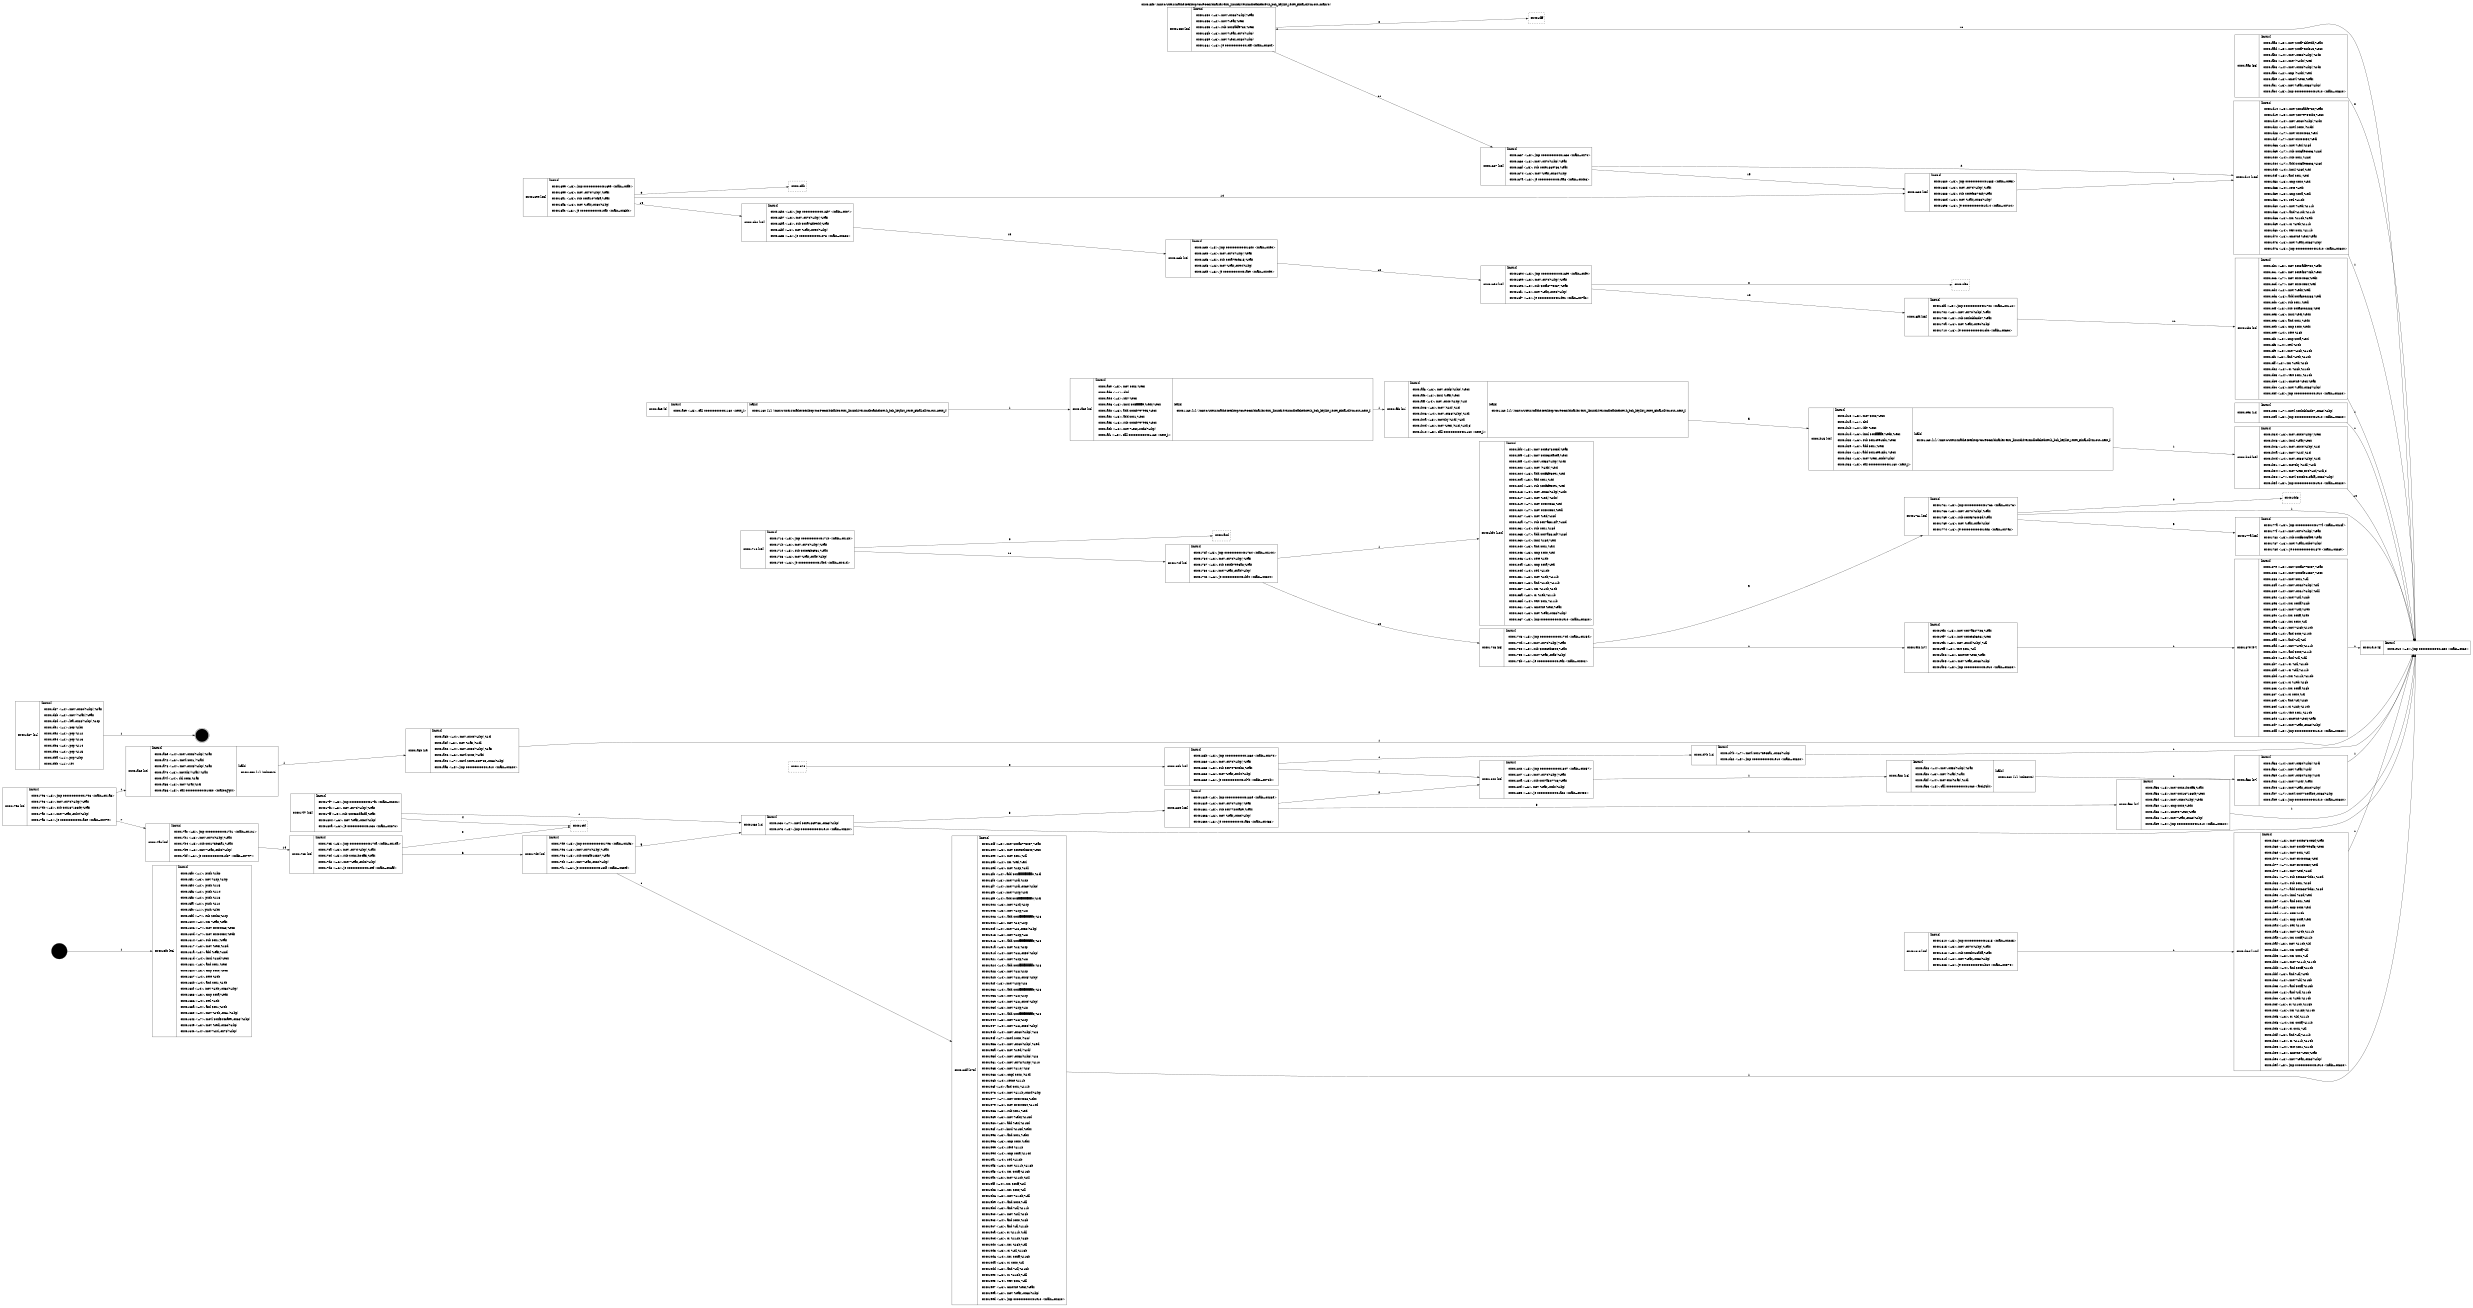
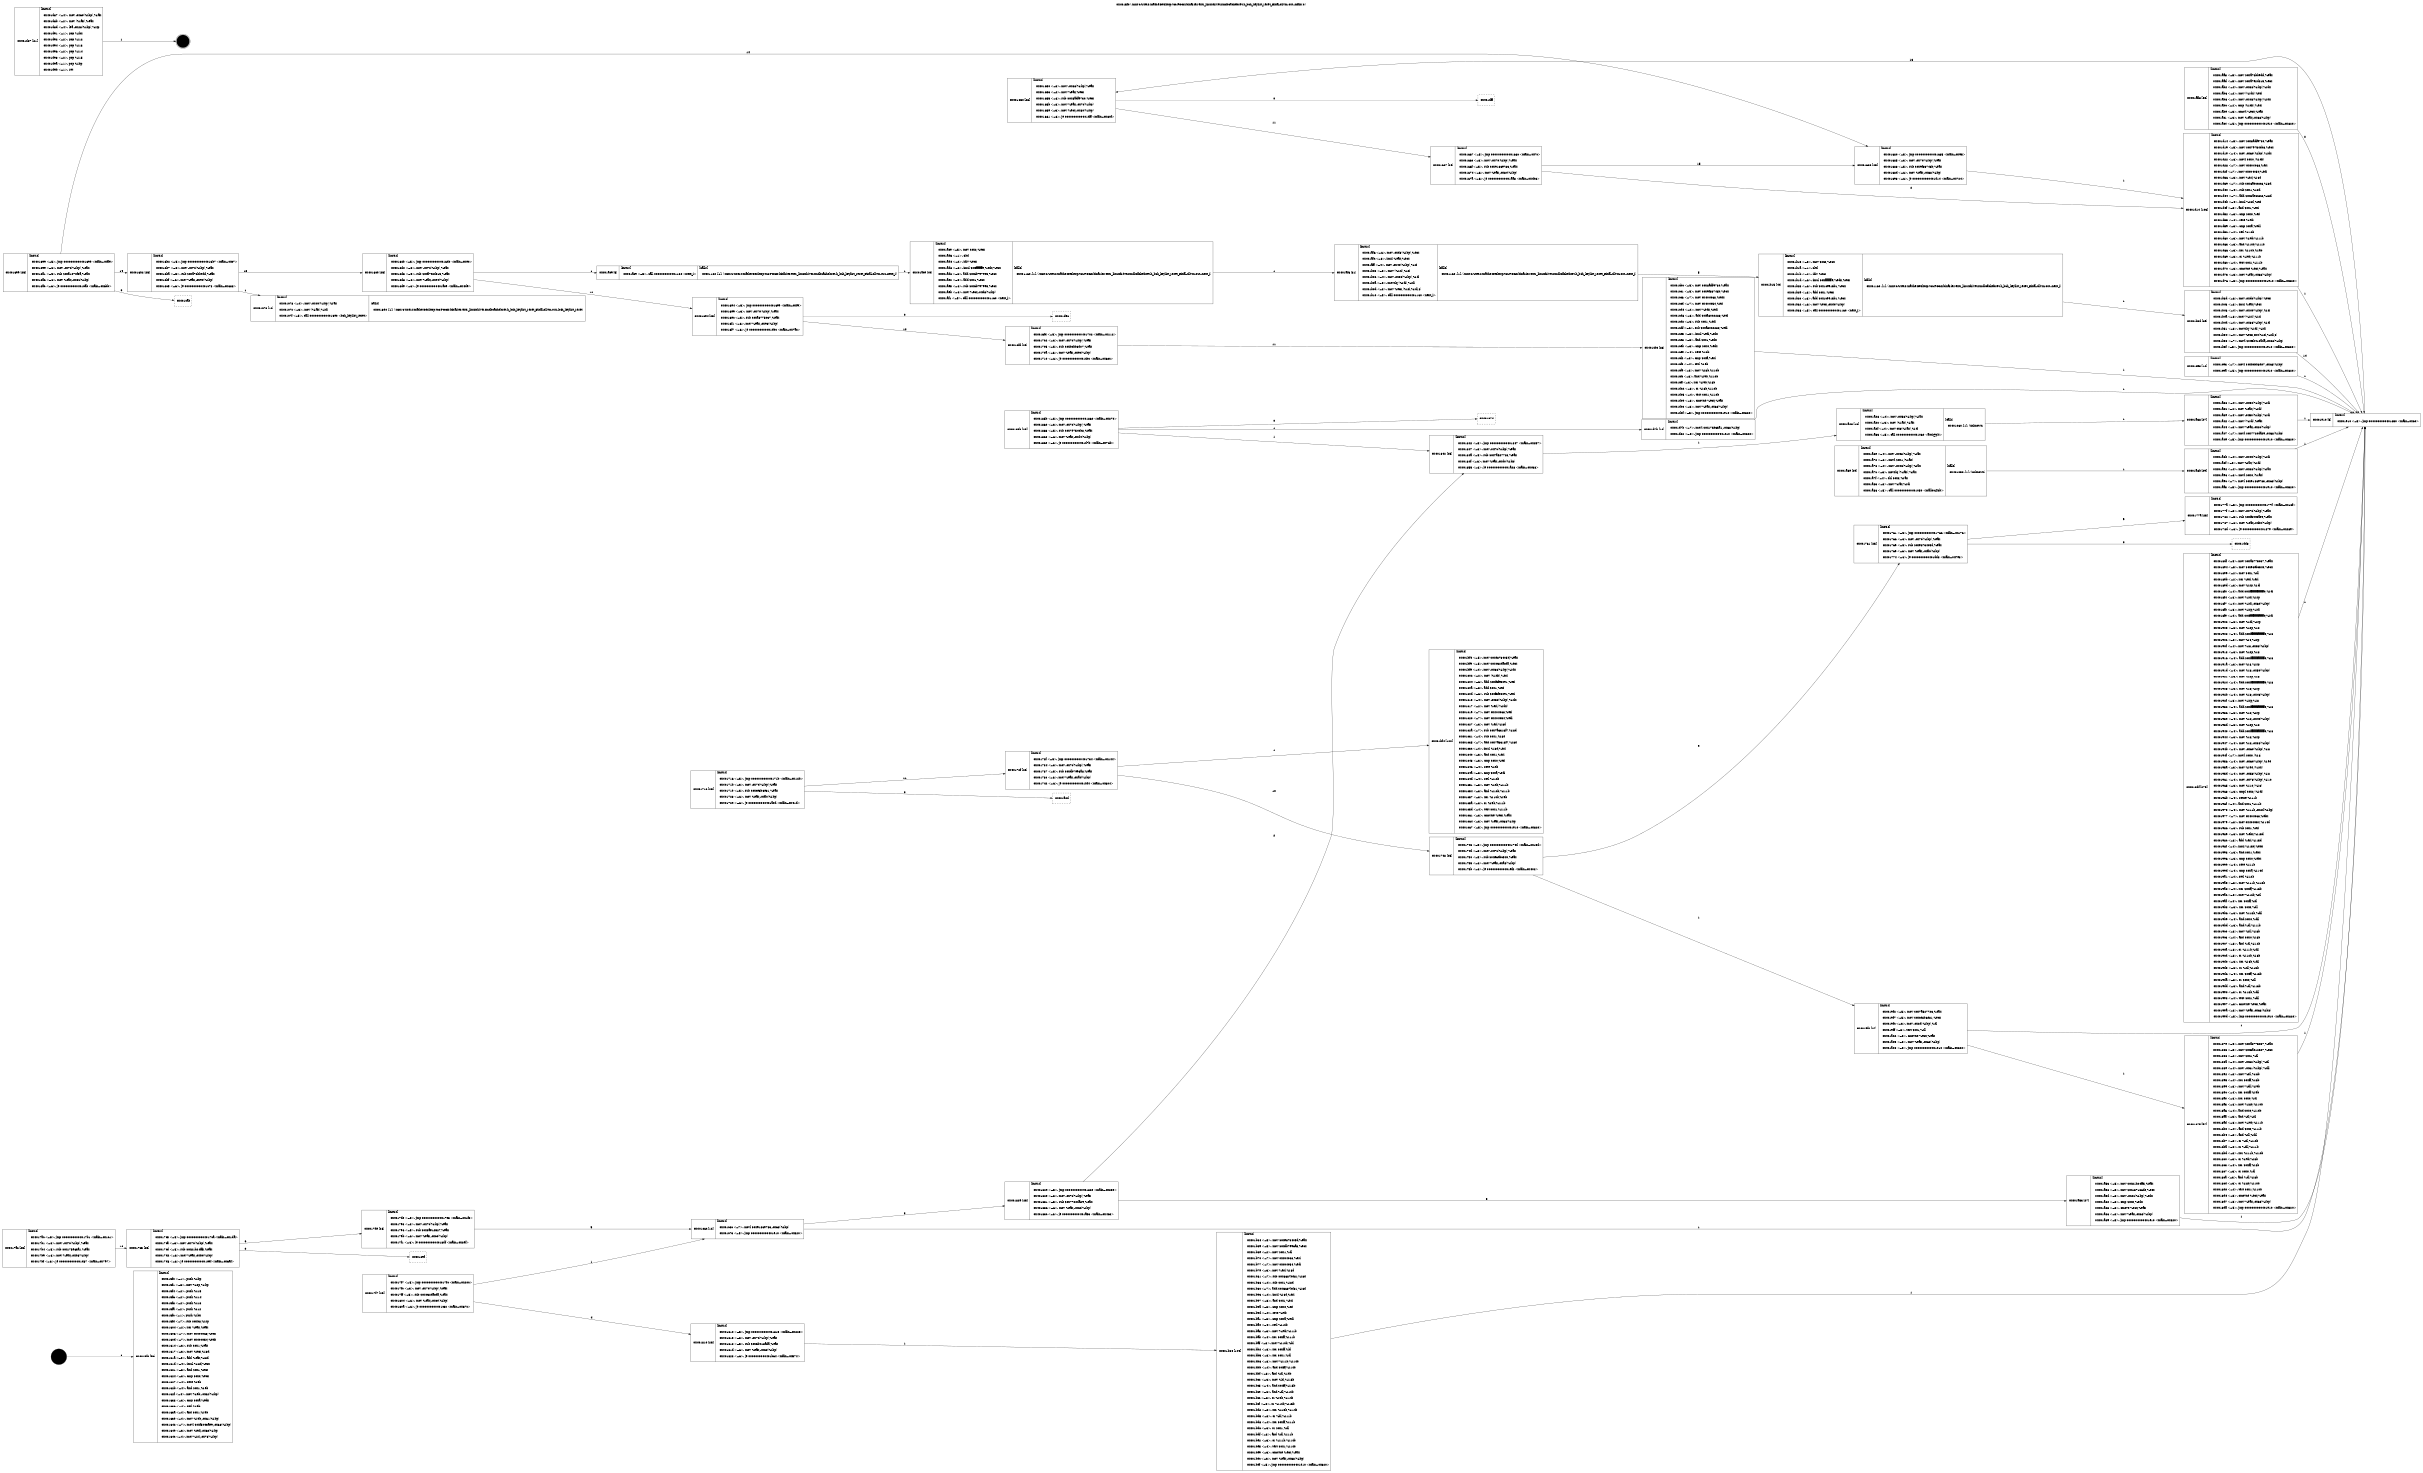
none -> (534, 273)
none -> (418, 308)
(2255, 511) -> (2332, 896)
(985, 767) -> (1297, 424)
(59, 807) -> none
(485, 823) -> (581, 1318)
(783, 957) -> none
